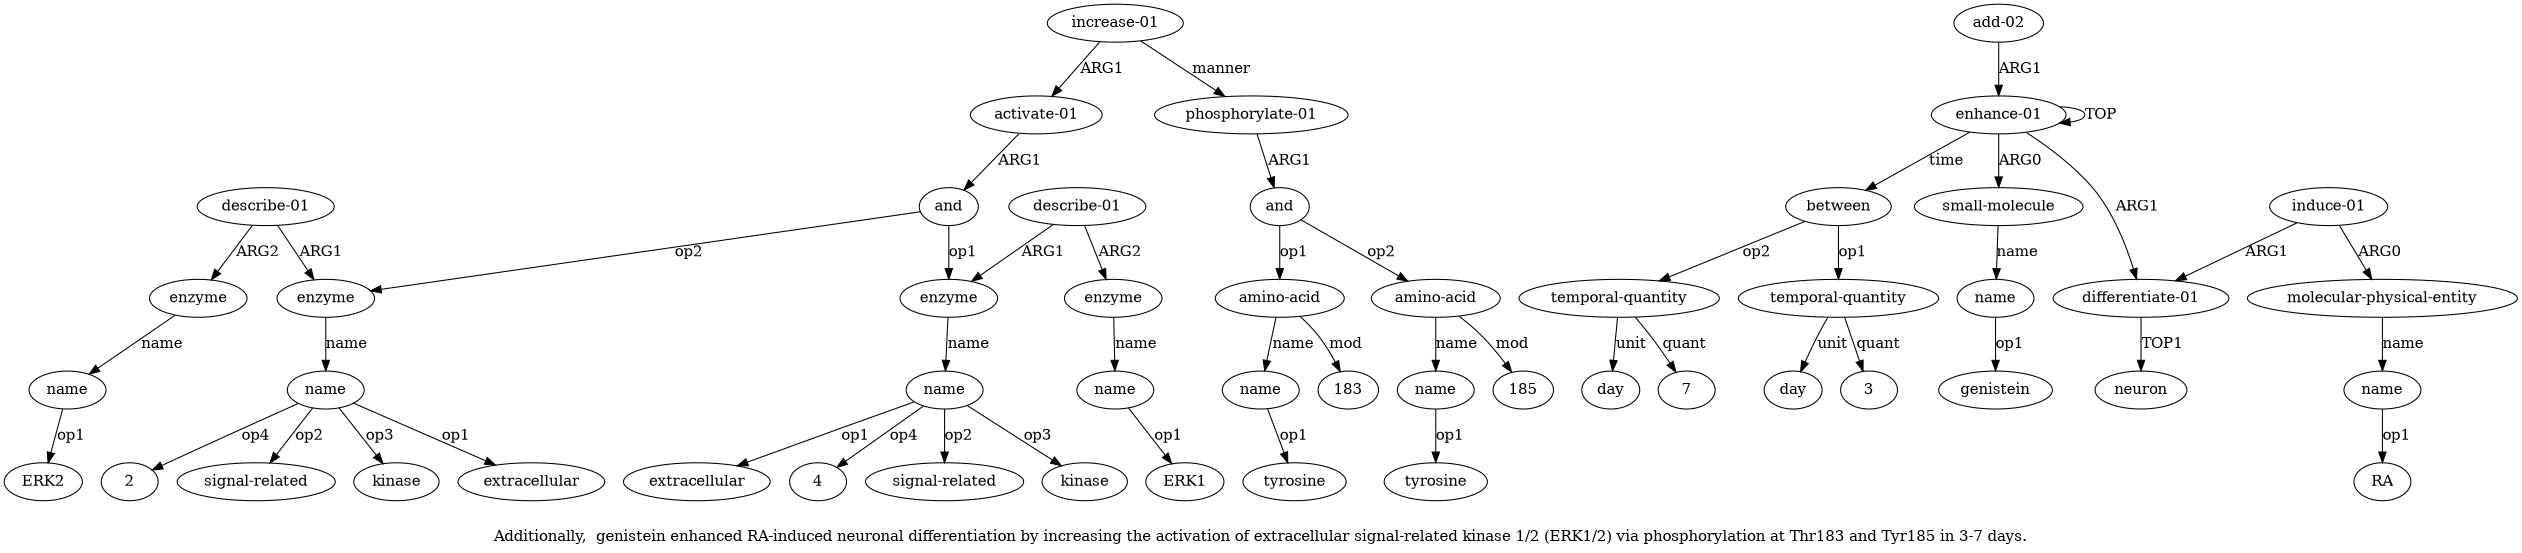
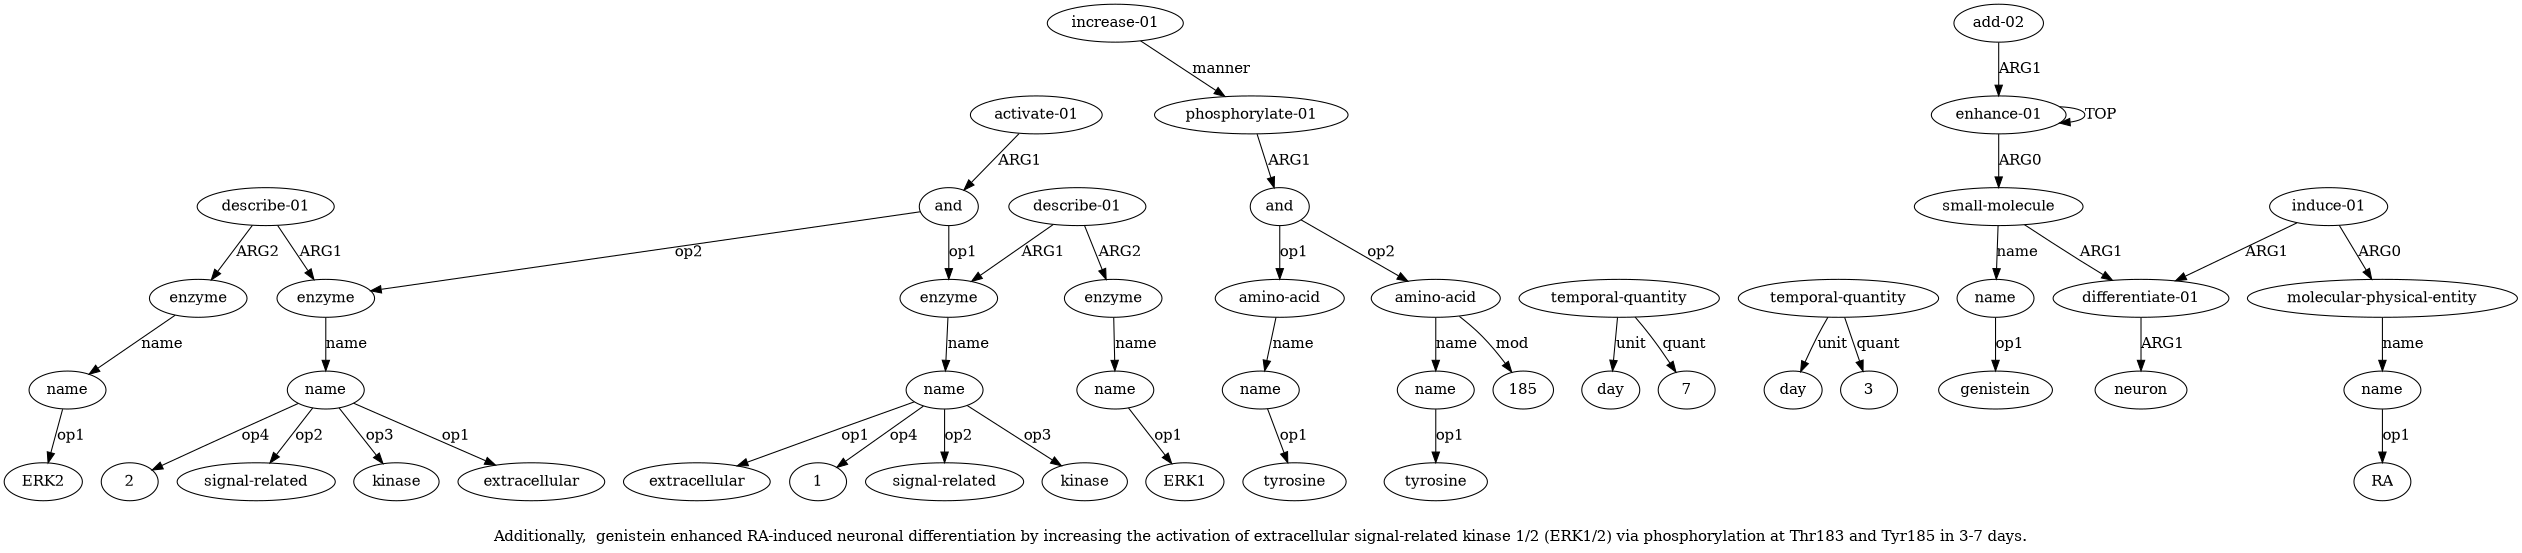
(1079, 65) -> none
(2094, 190) -> (2063, 250)
(1838, 207) -> none
(2163, 344) -> (2163, 344)
(1348, 390) -> none
(818, 482) -> (818, 482)
